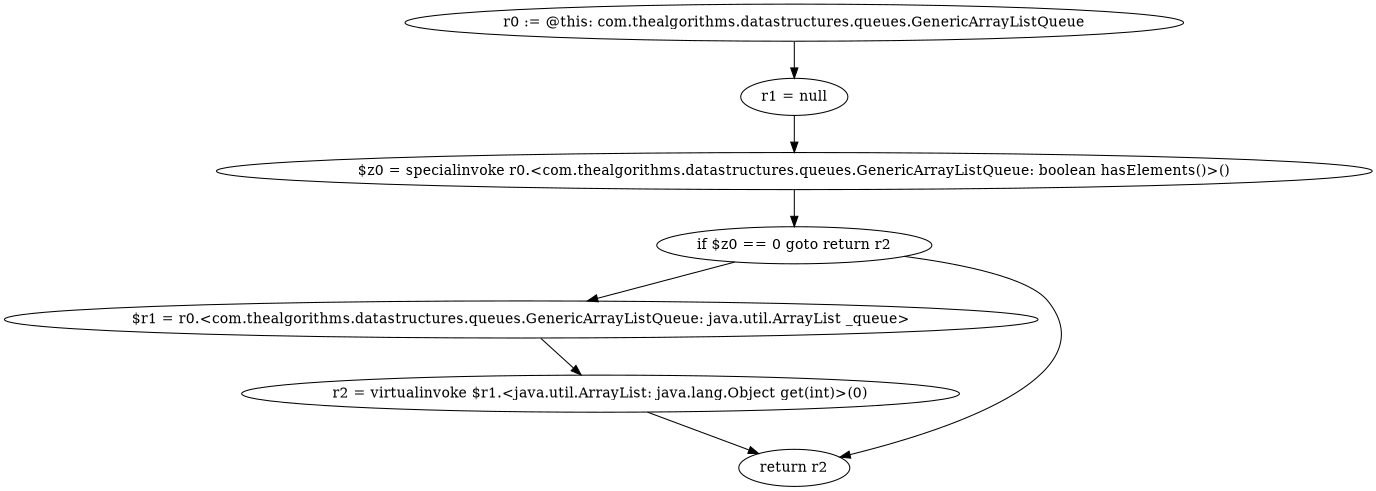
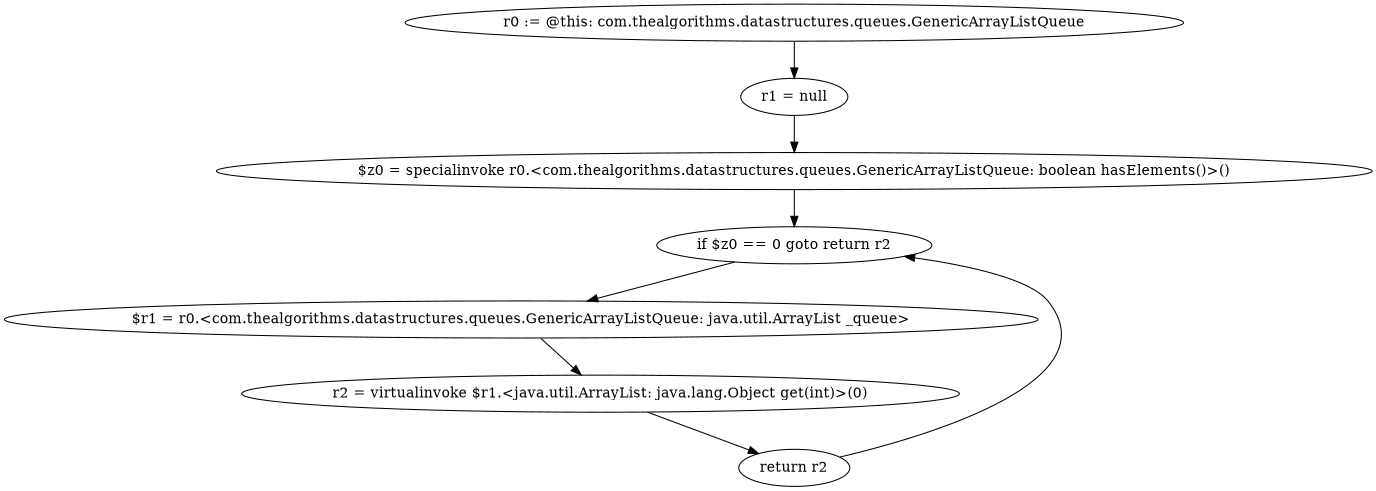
(1048, 364) -> (1041, 372)
